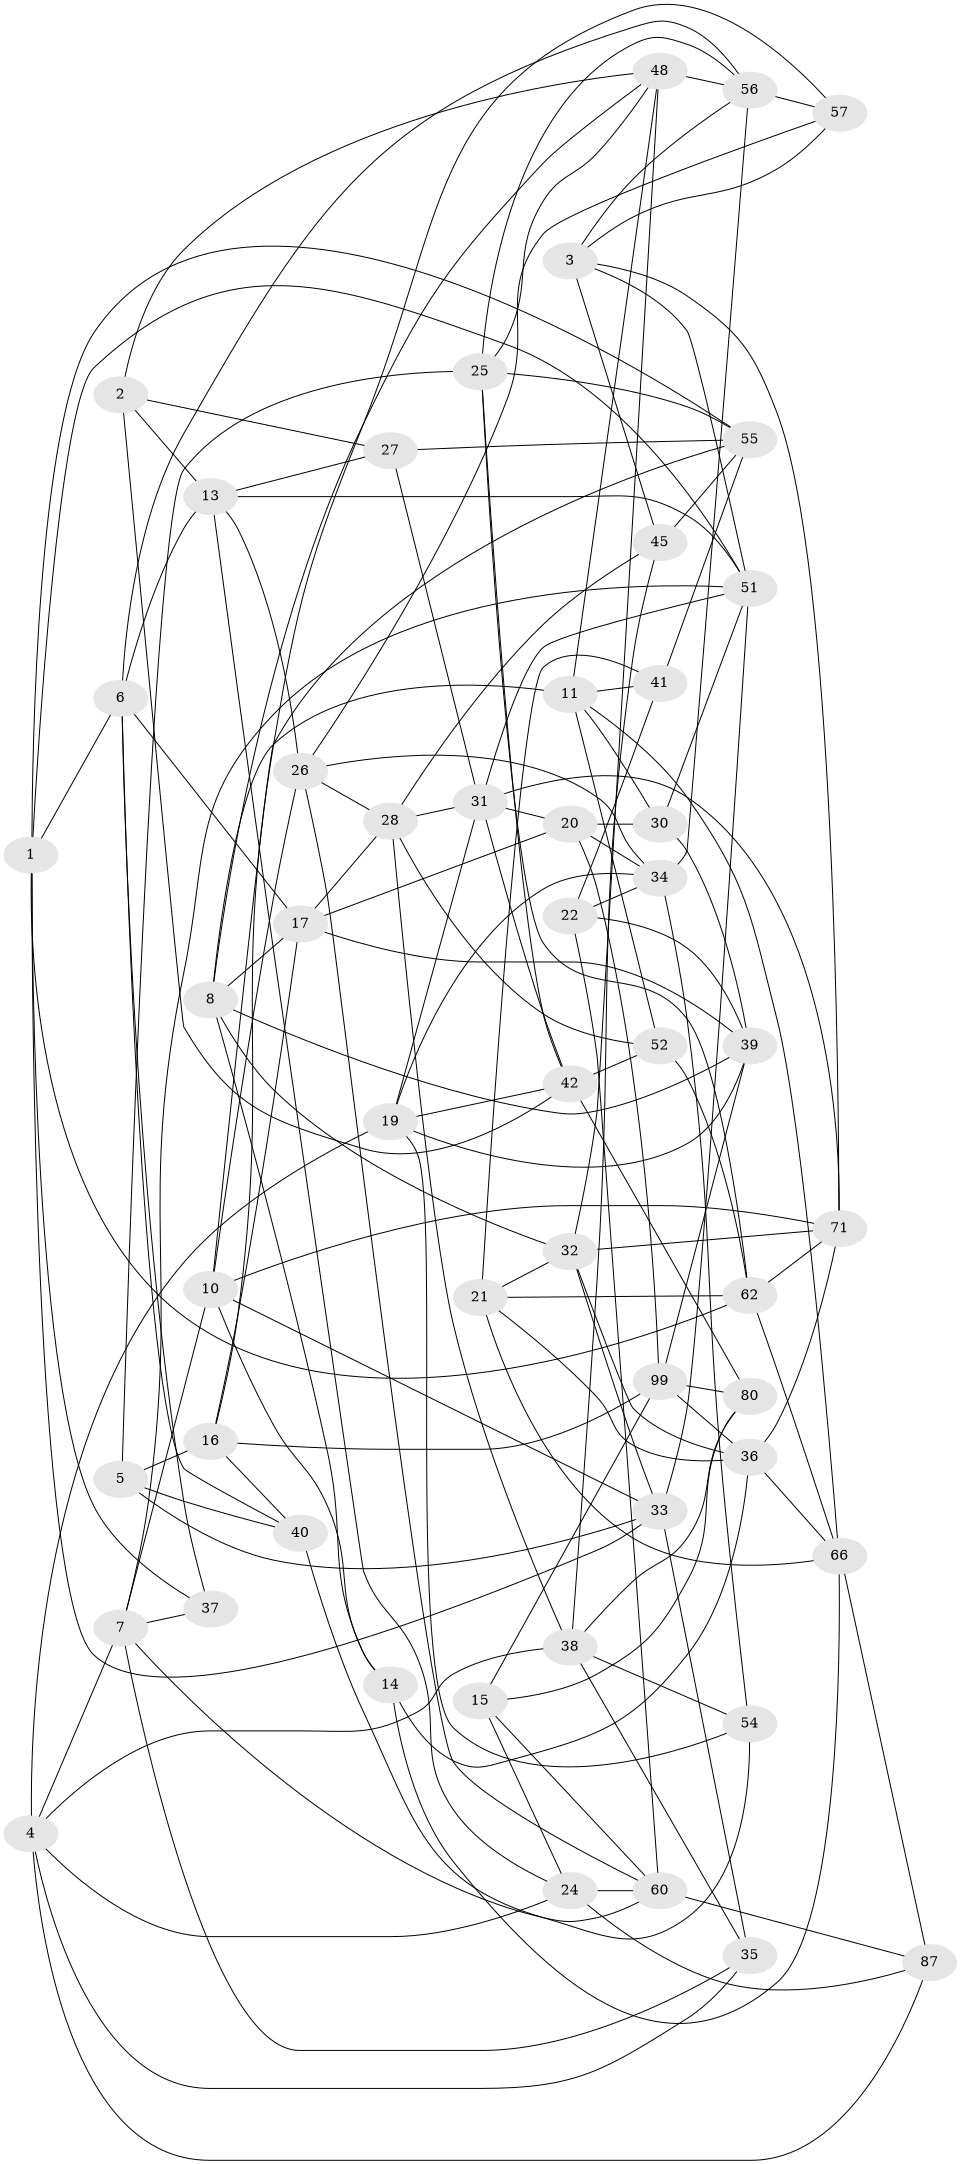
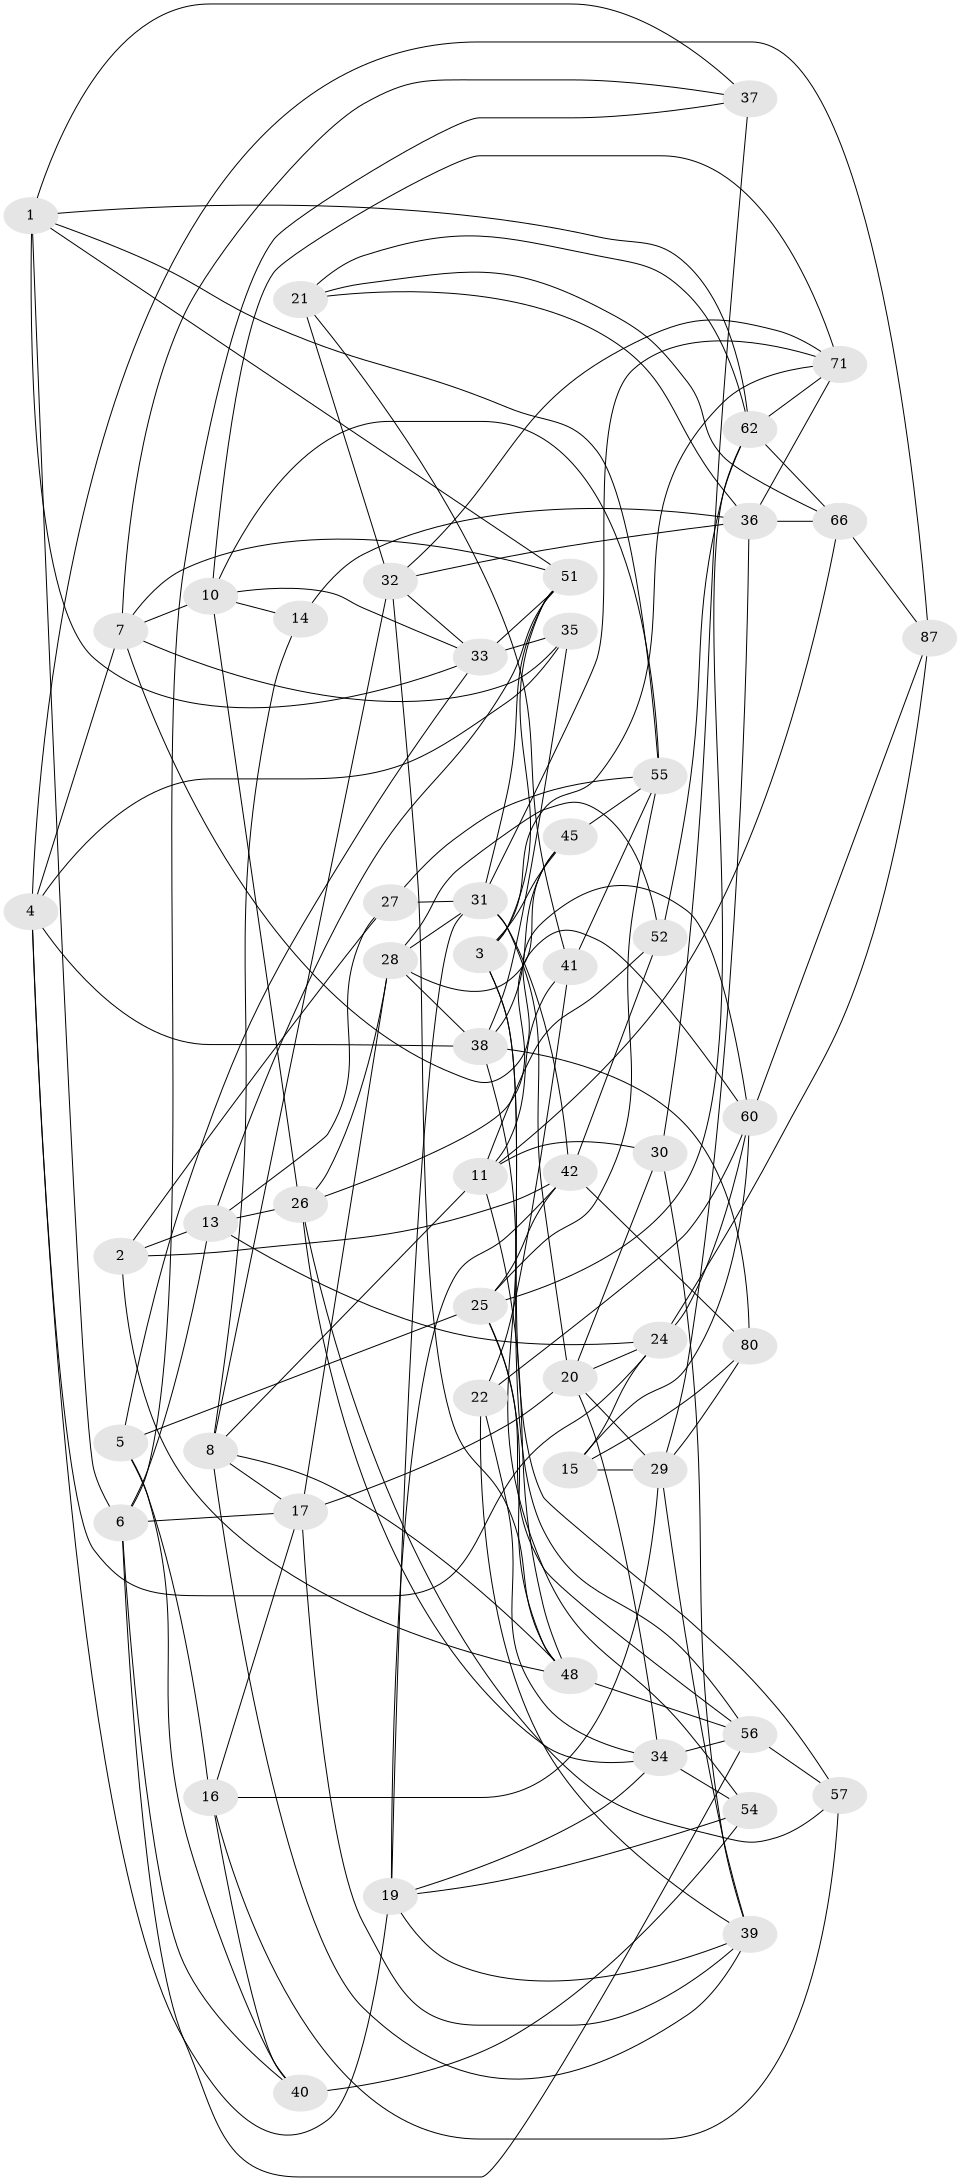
(707, 701) -> (708, 678)
none -> (615, 1359)
(660, 1381) -> (660, 1470)
(713, 2017) -> none
